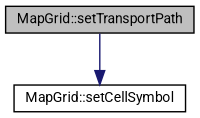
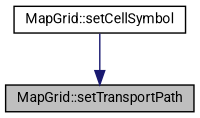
(100, 52) -> (100, 52)
